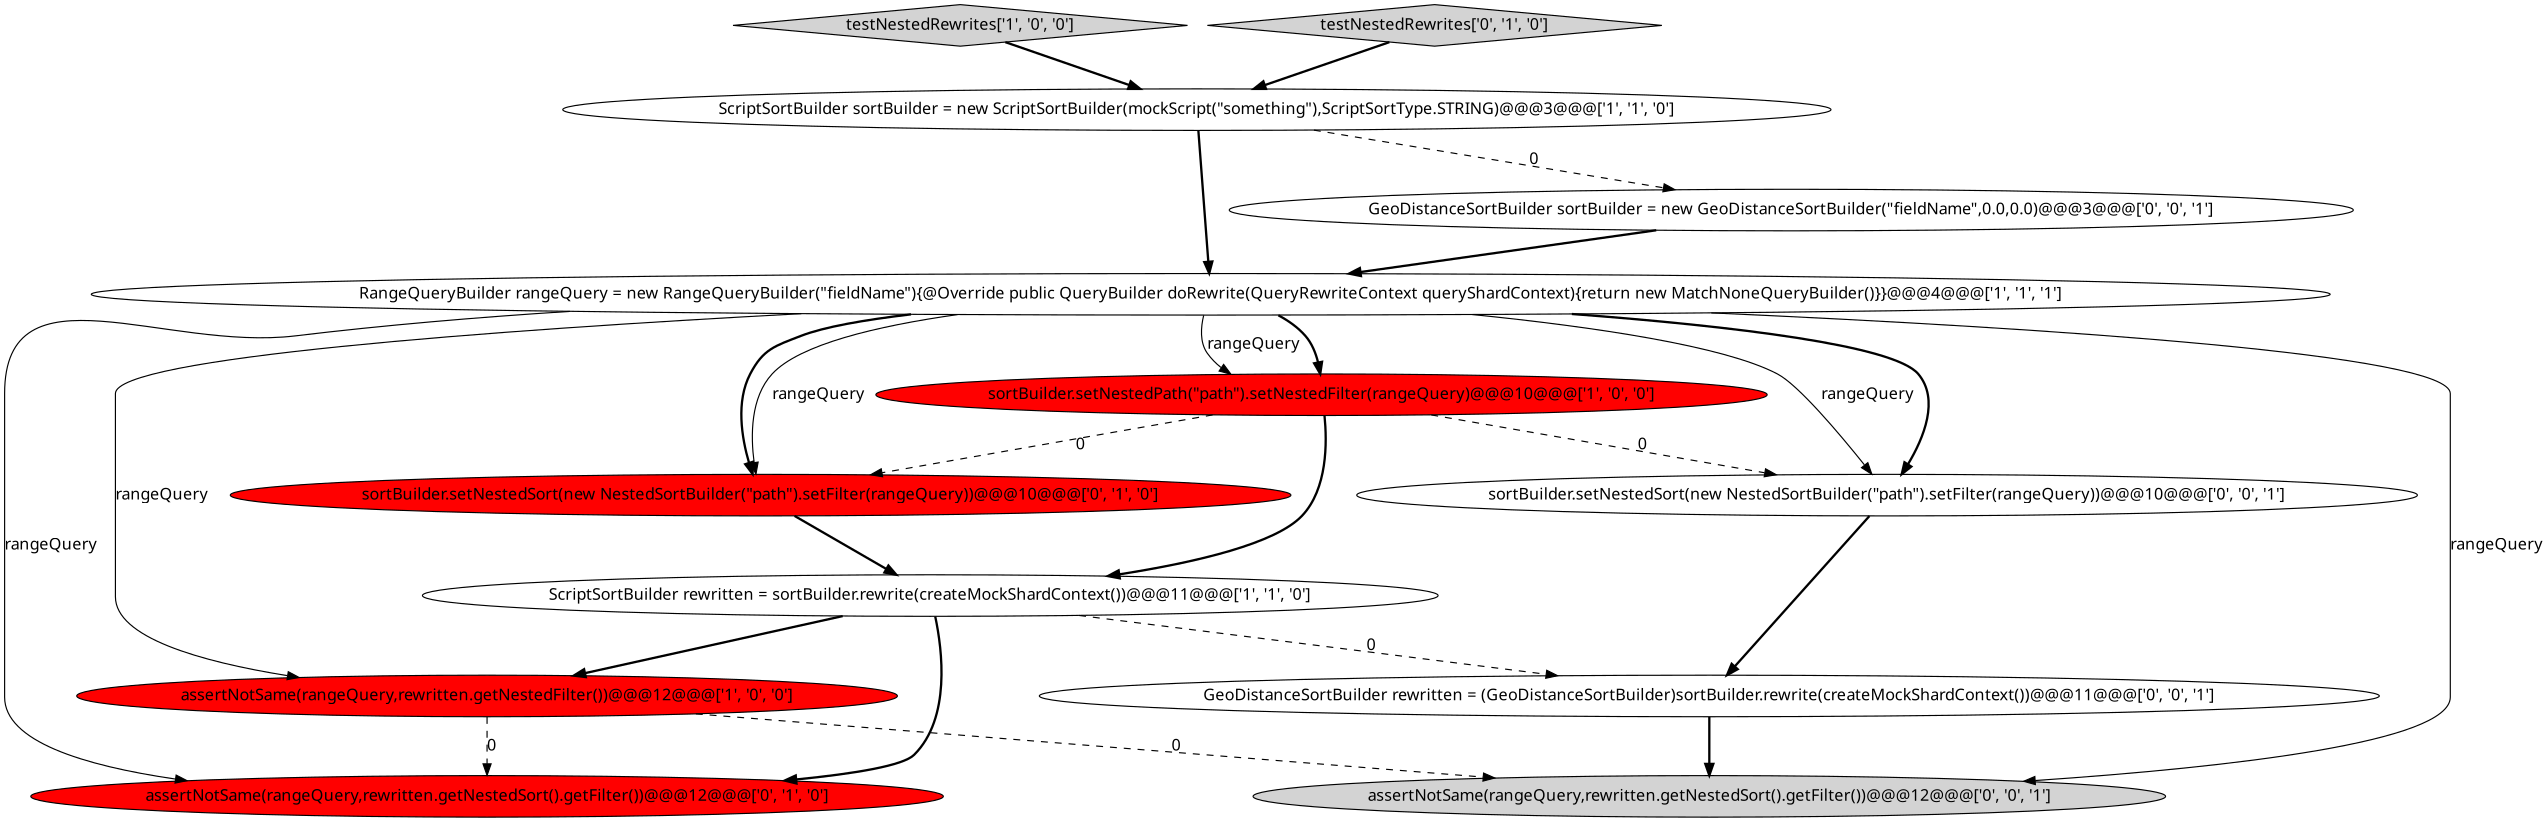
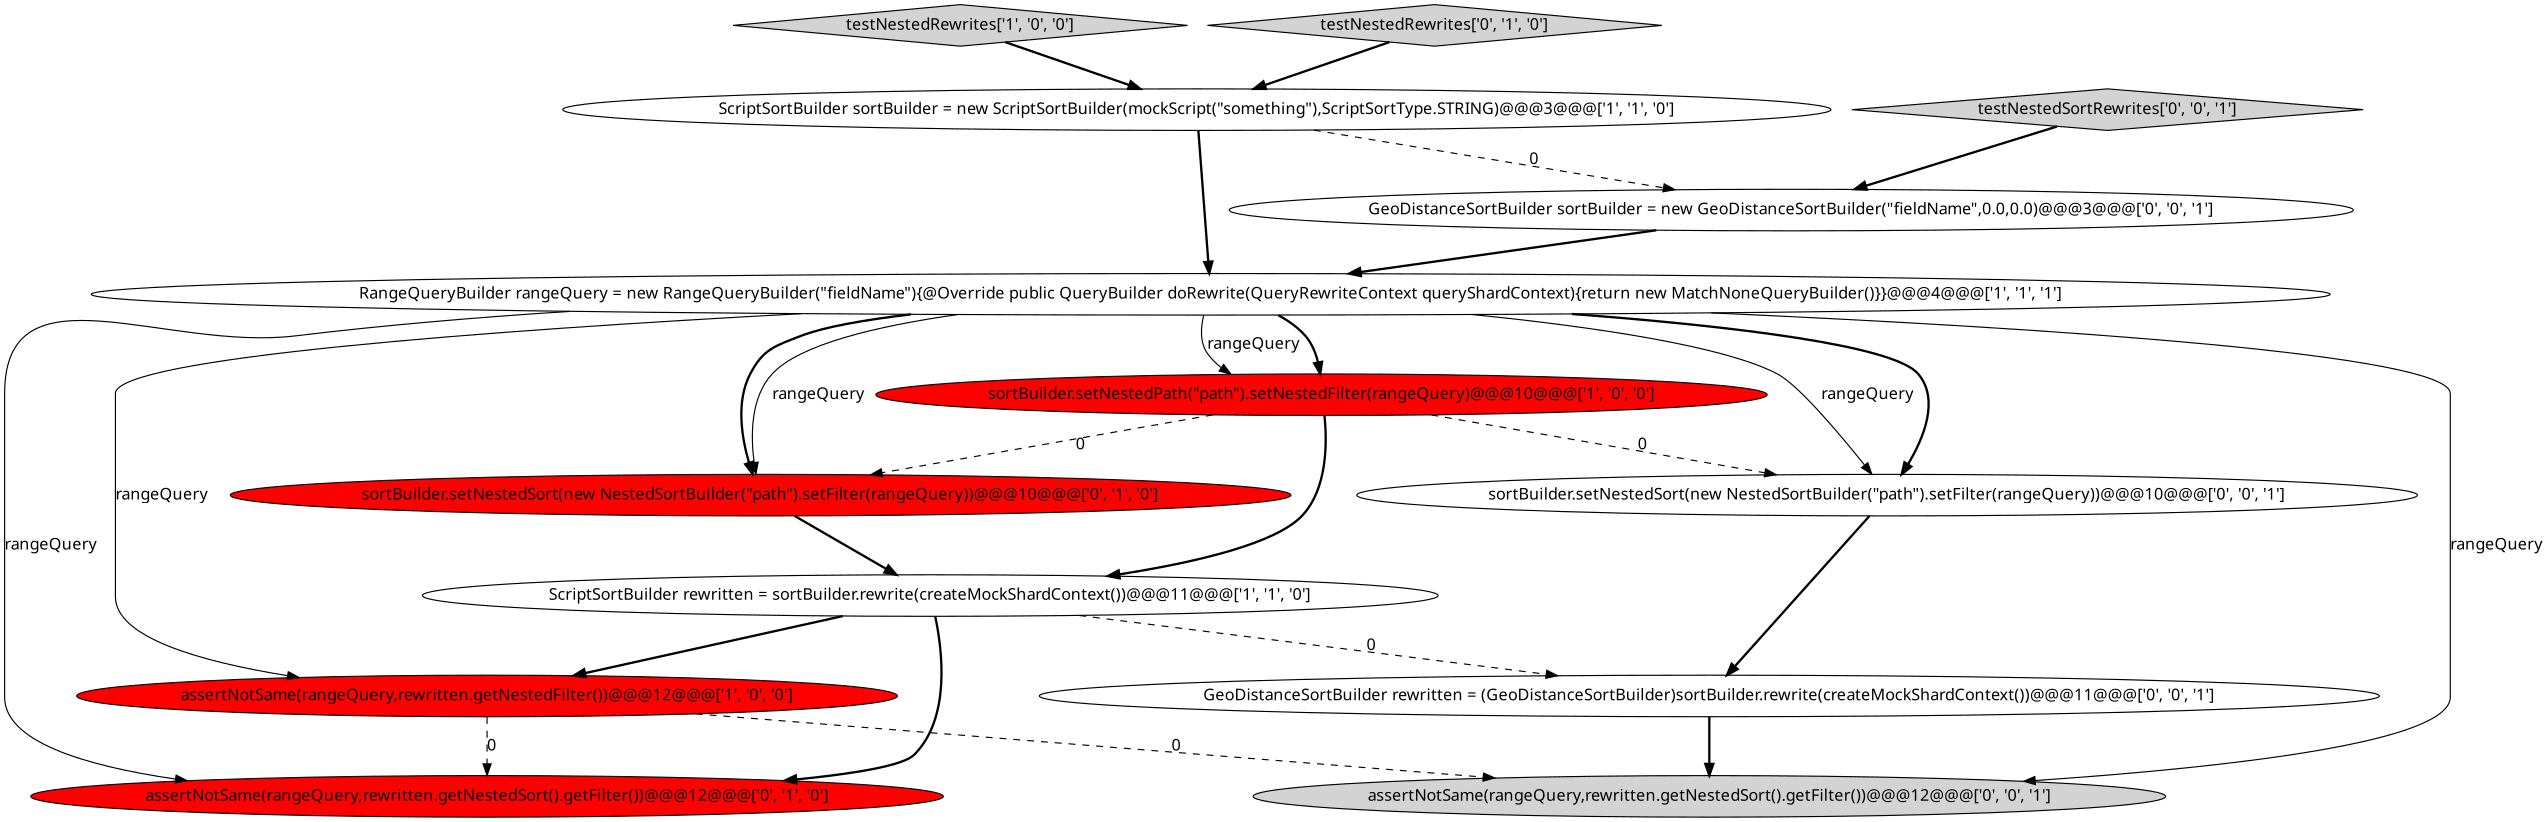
none -> (2108, 110)
